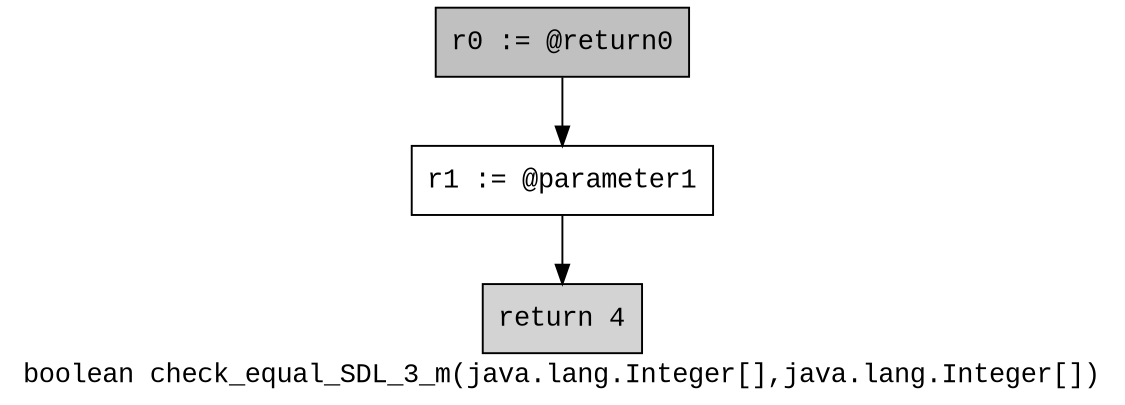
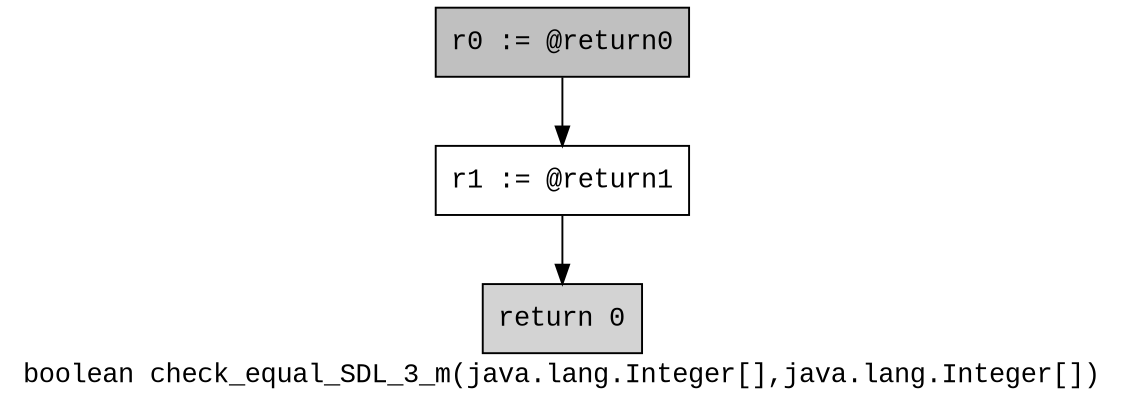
(562, 180) -> (562, 180)
(562, 319) -> (562, 319)
